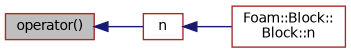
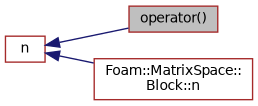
(126, 27) -> (94, 35)
(289, 27) -> (173, 79)
